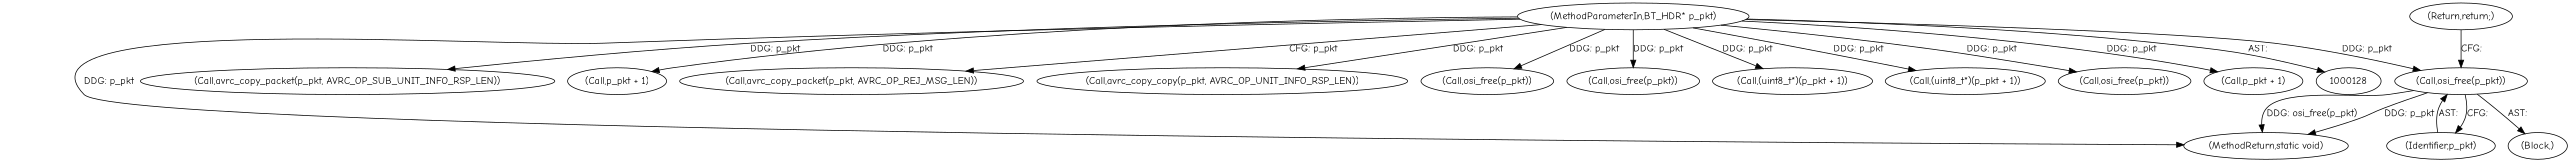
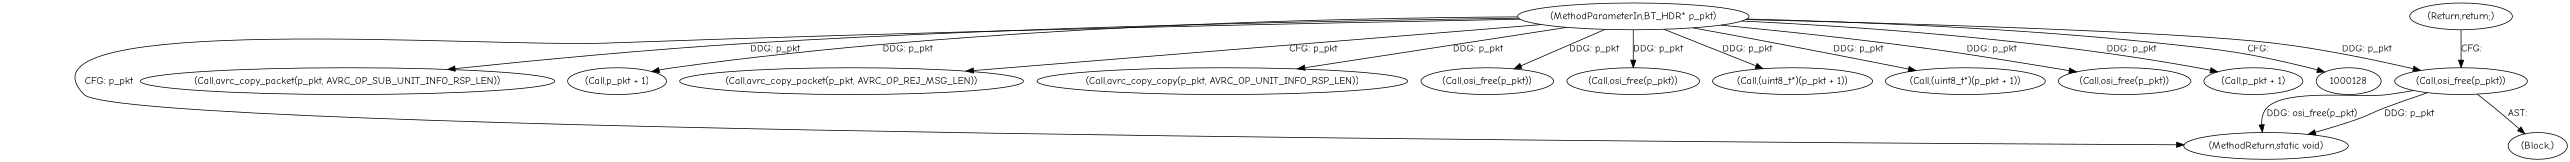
(2260, 49) -> (2260, 49)
(109, 81) -> (109, 81)
(2441, 146) -> none
